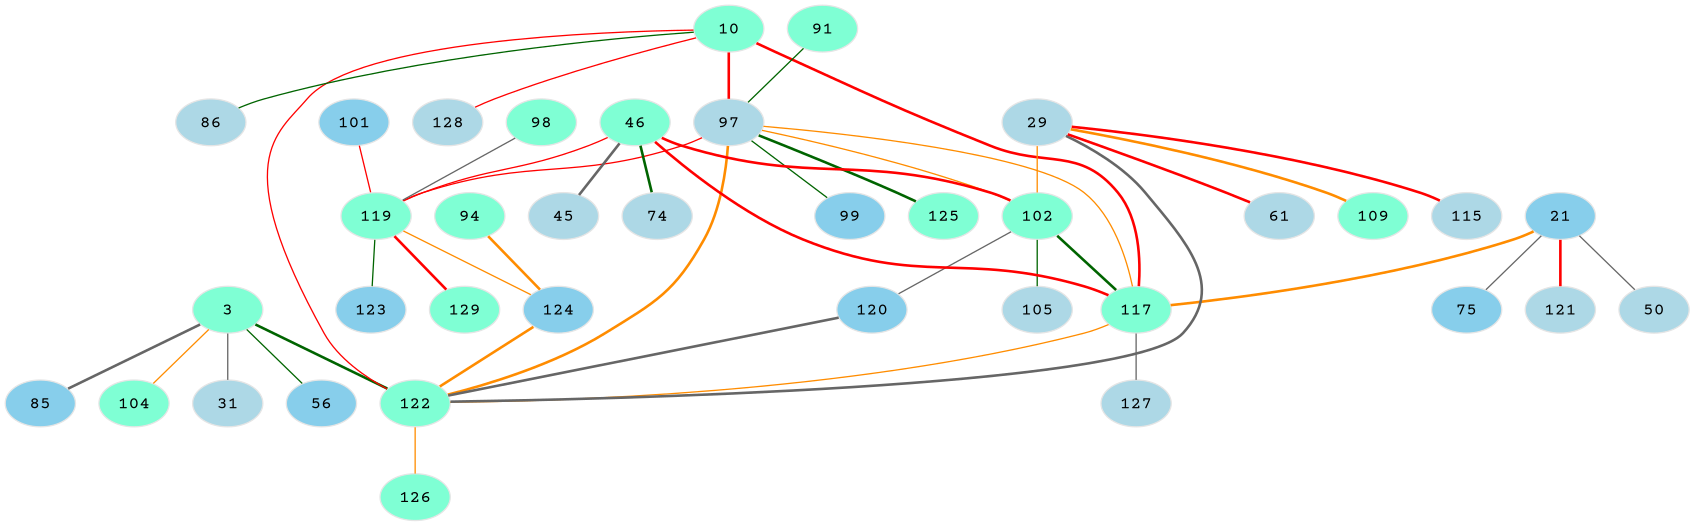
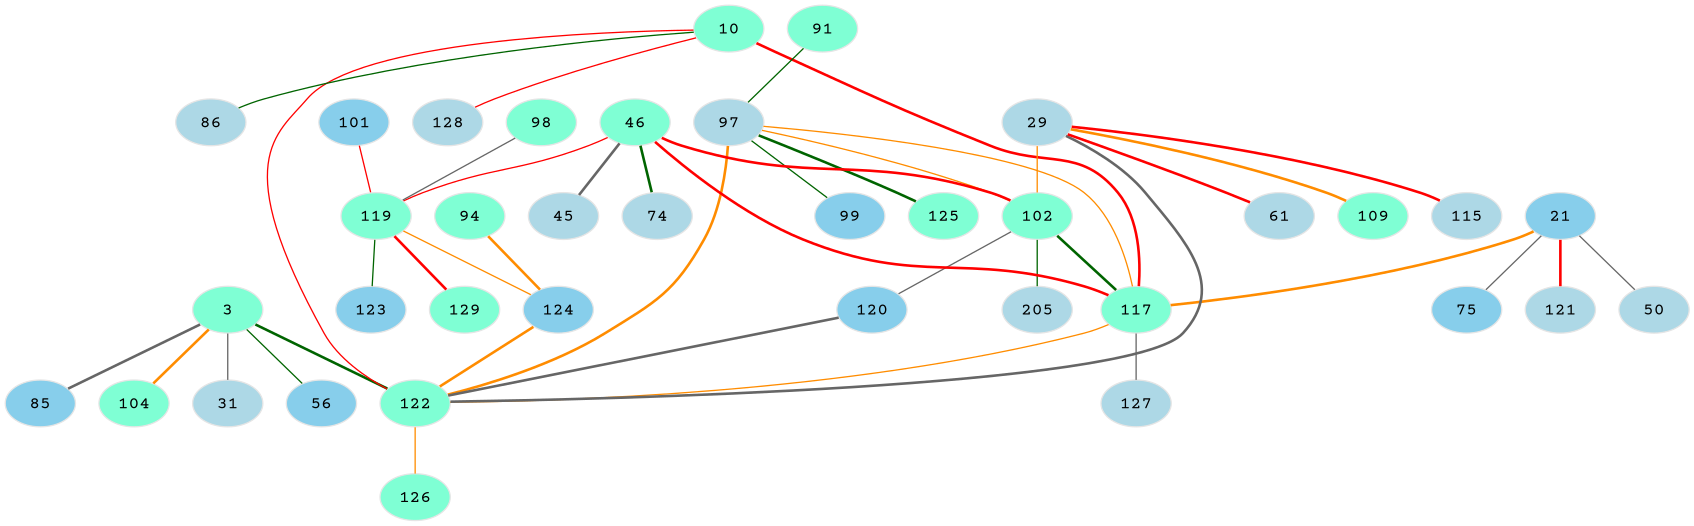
(729, 76) -> none
(552, 169) -> none
(1037, 310) -> (1037, 310)
(181, 356) -> (181, 356)
